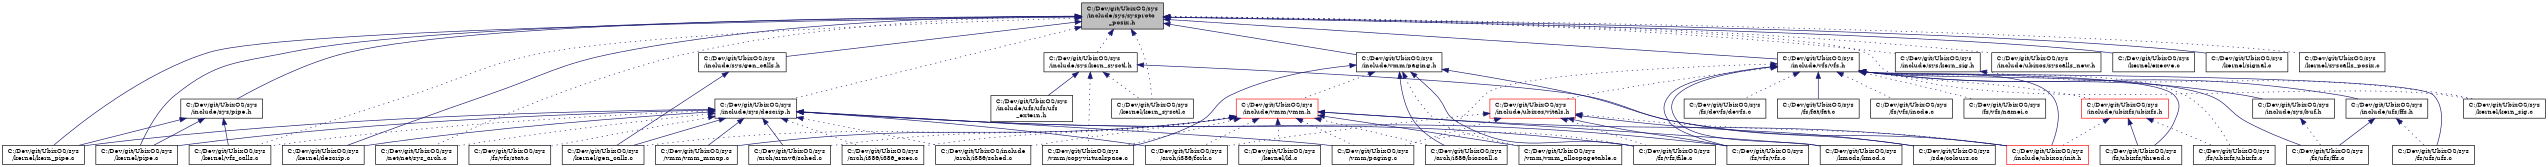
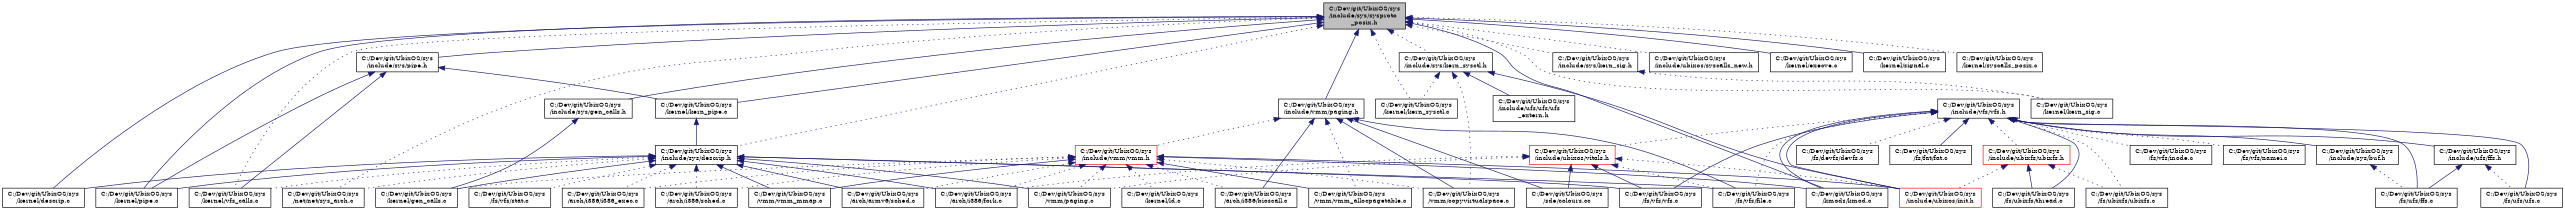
(1474, 39) -> (1521, 73)
(396, 119) -> (696, 135)
(983, 155) -> (696, 198)
